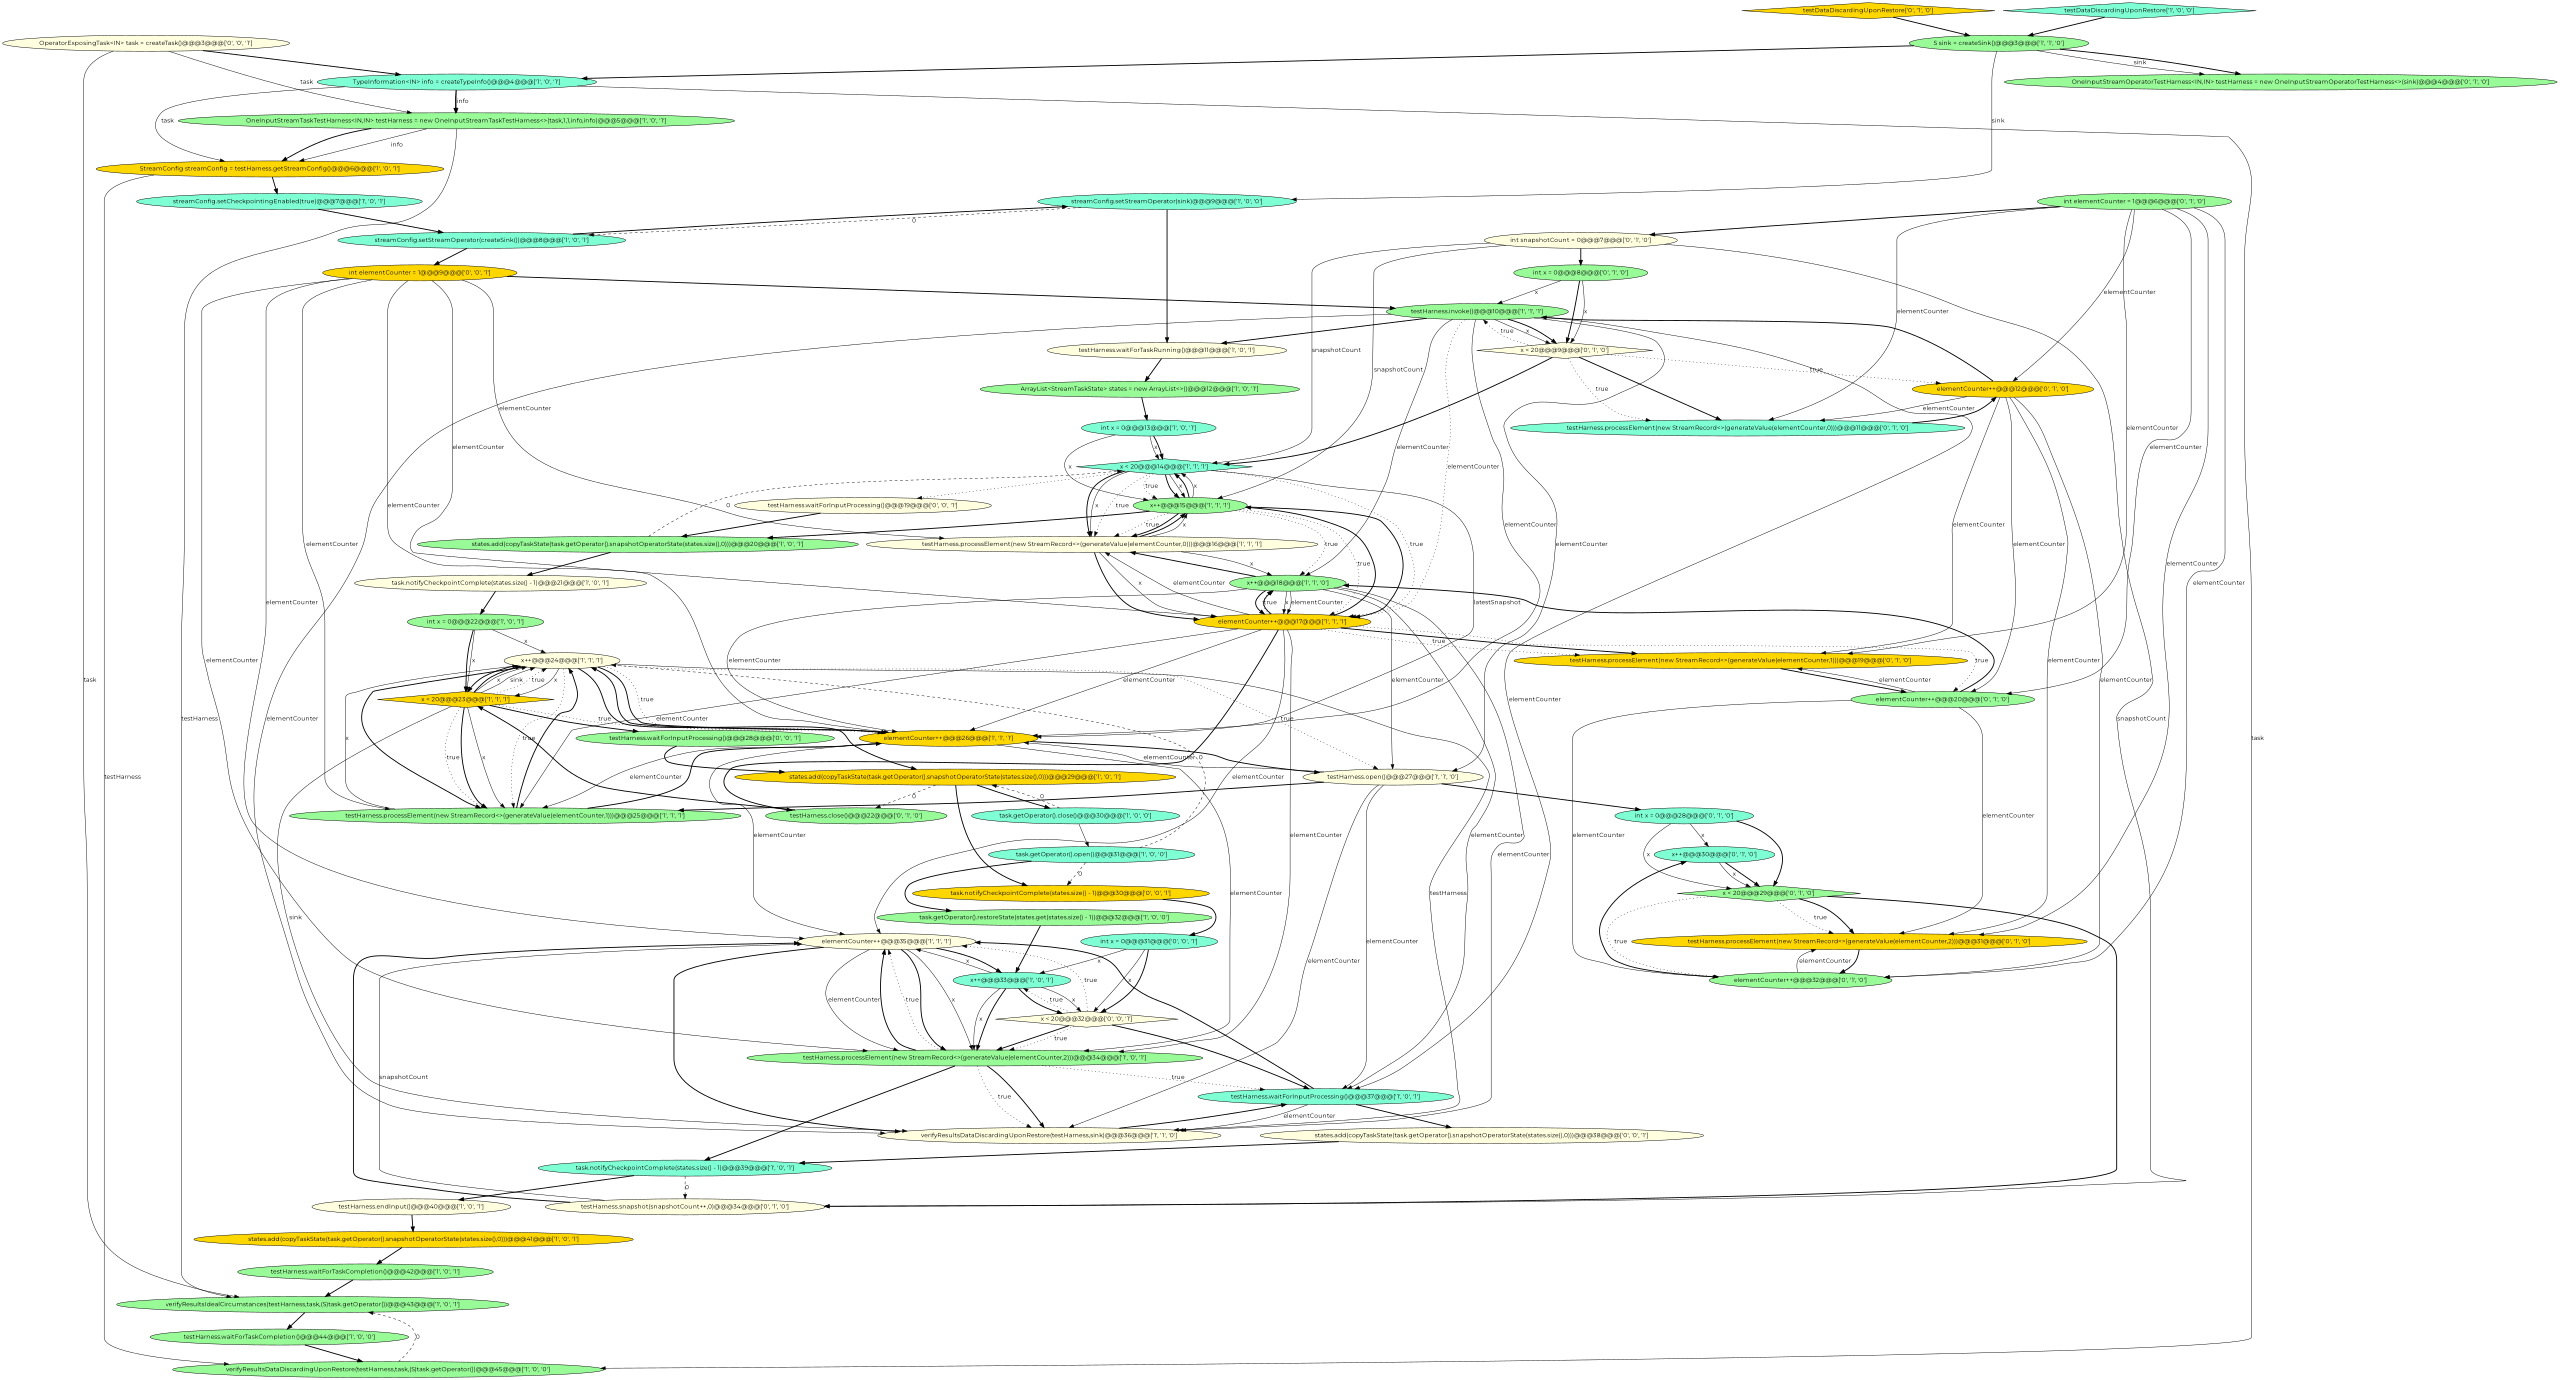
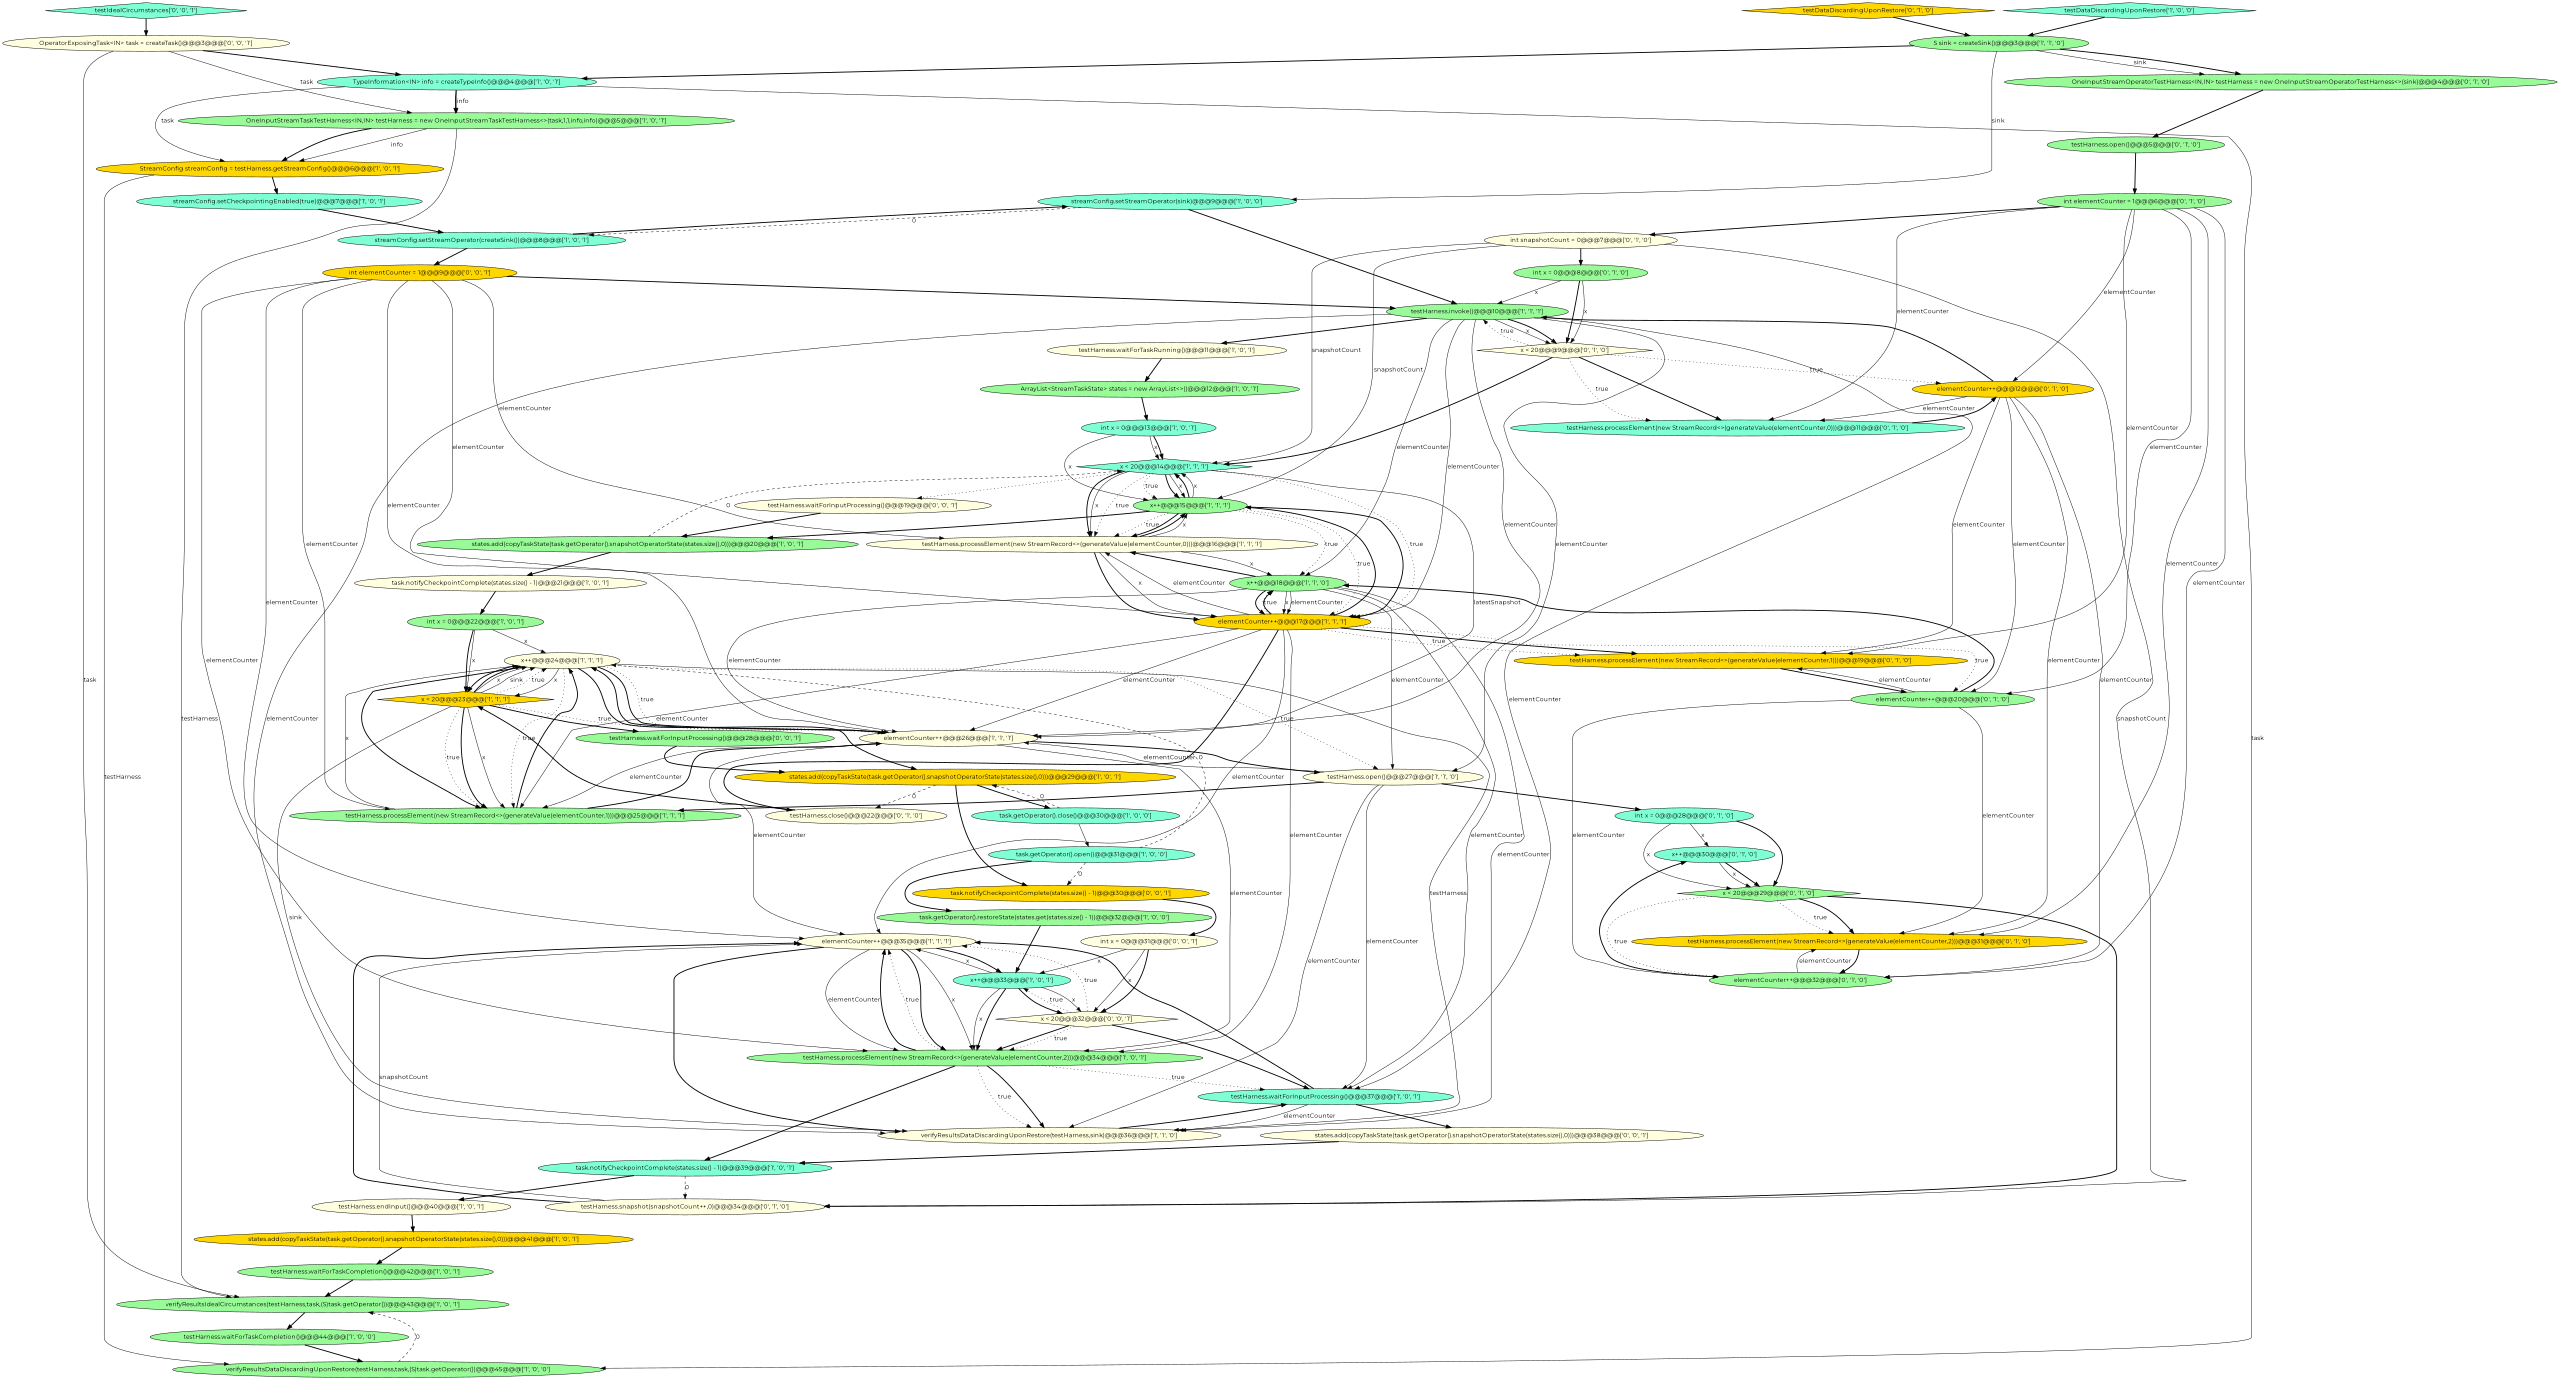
none -> (146, 11)
none -> (2136, 145)
(1167, 274) -> (1320, 256)
(1444, 490) -> (1444, 490)
(949, 738) -> (949, 738)
(856, 816) -> (856, 816)
(1149, 942) -> (1149, 942)
